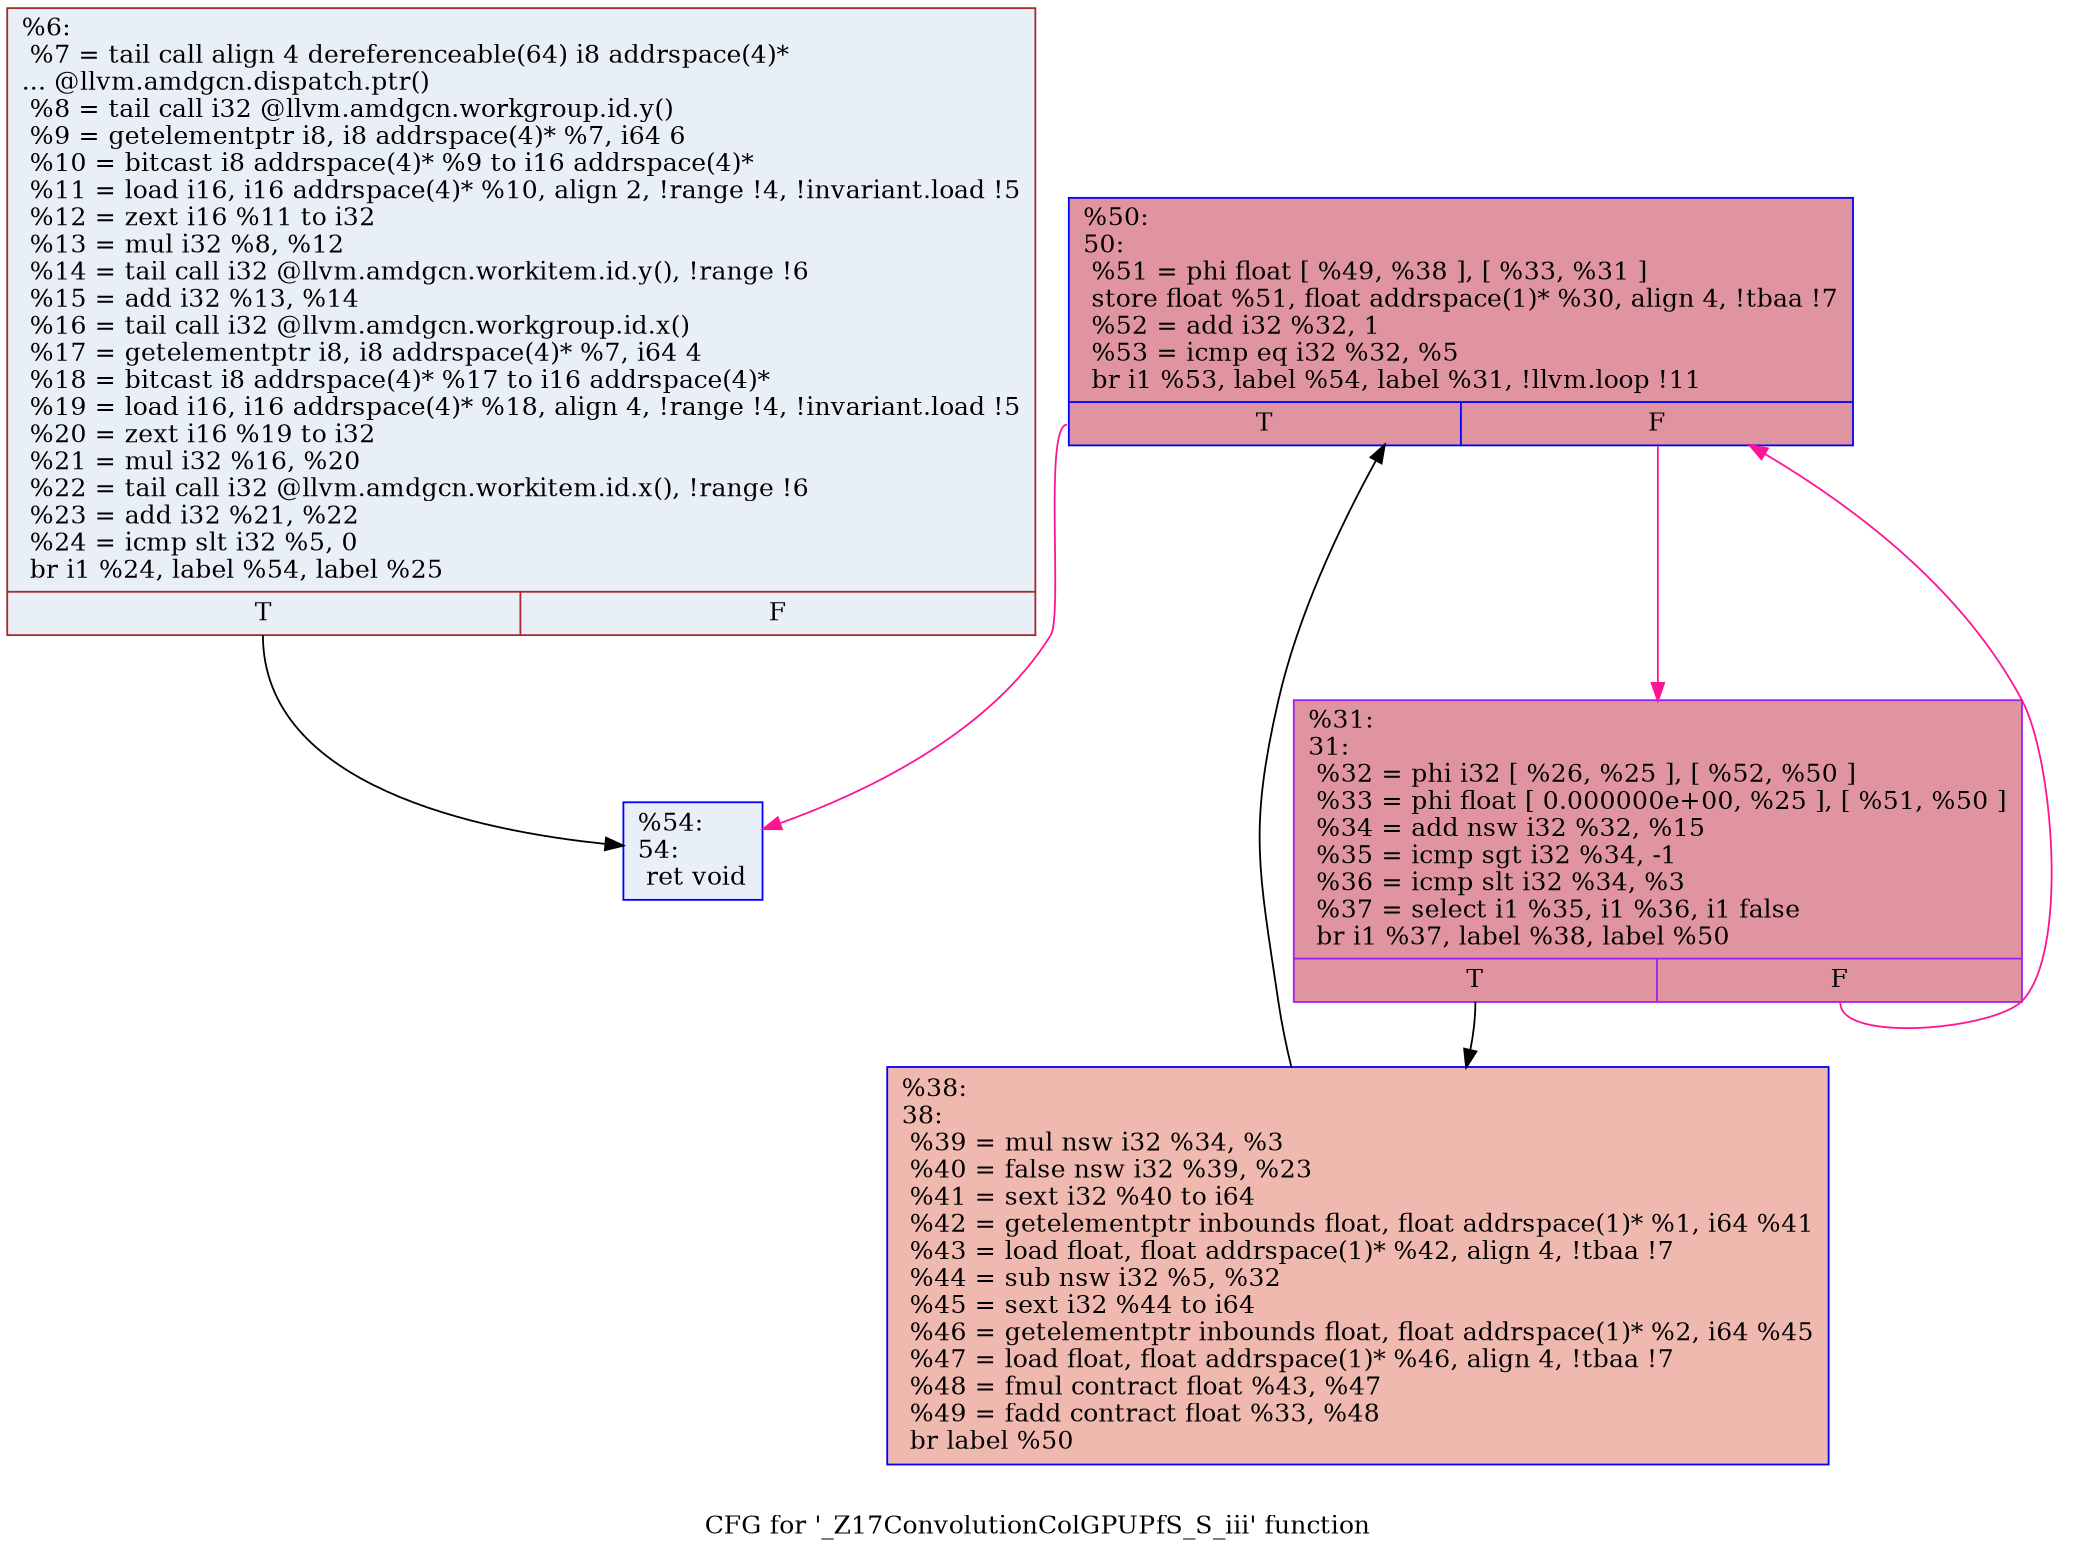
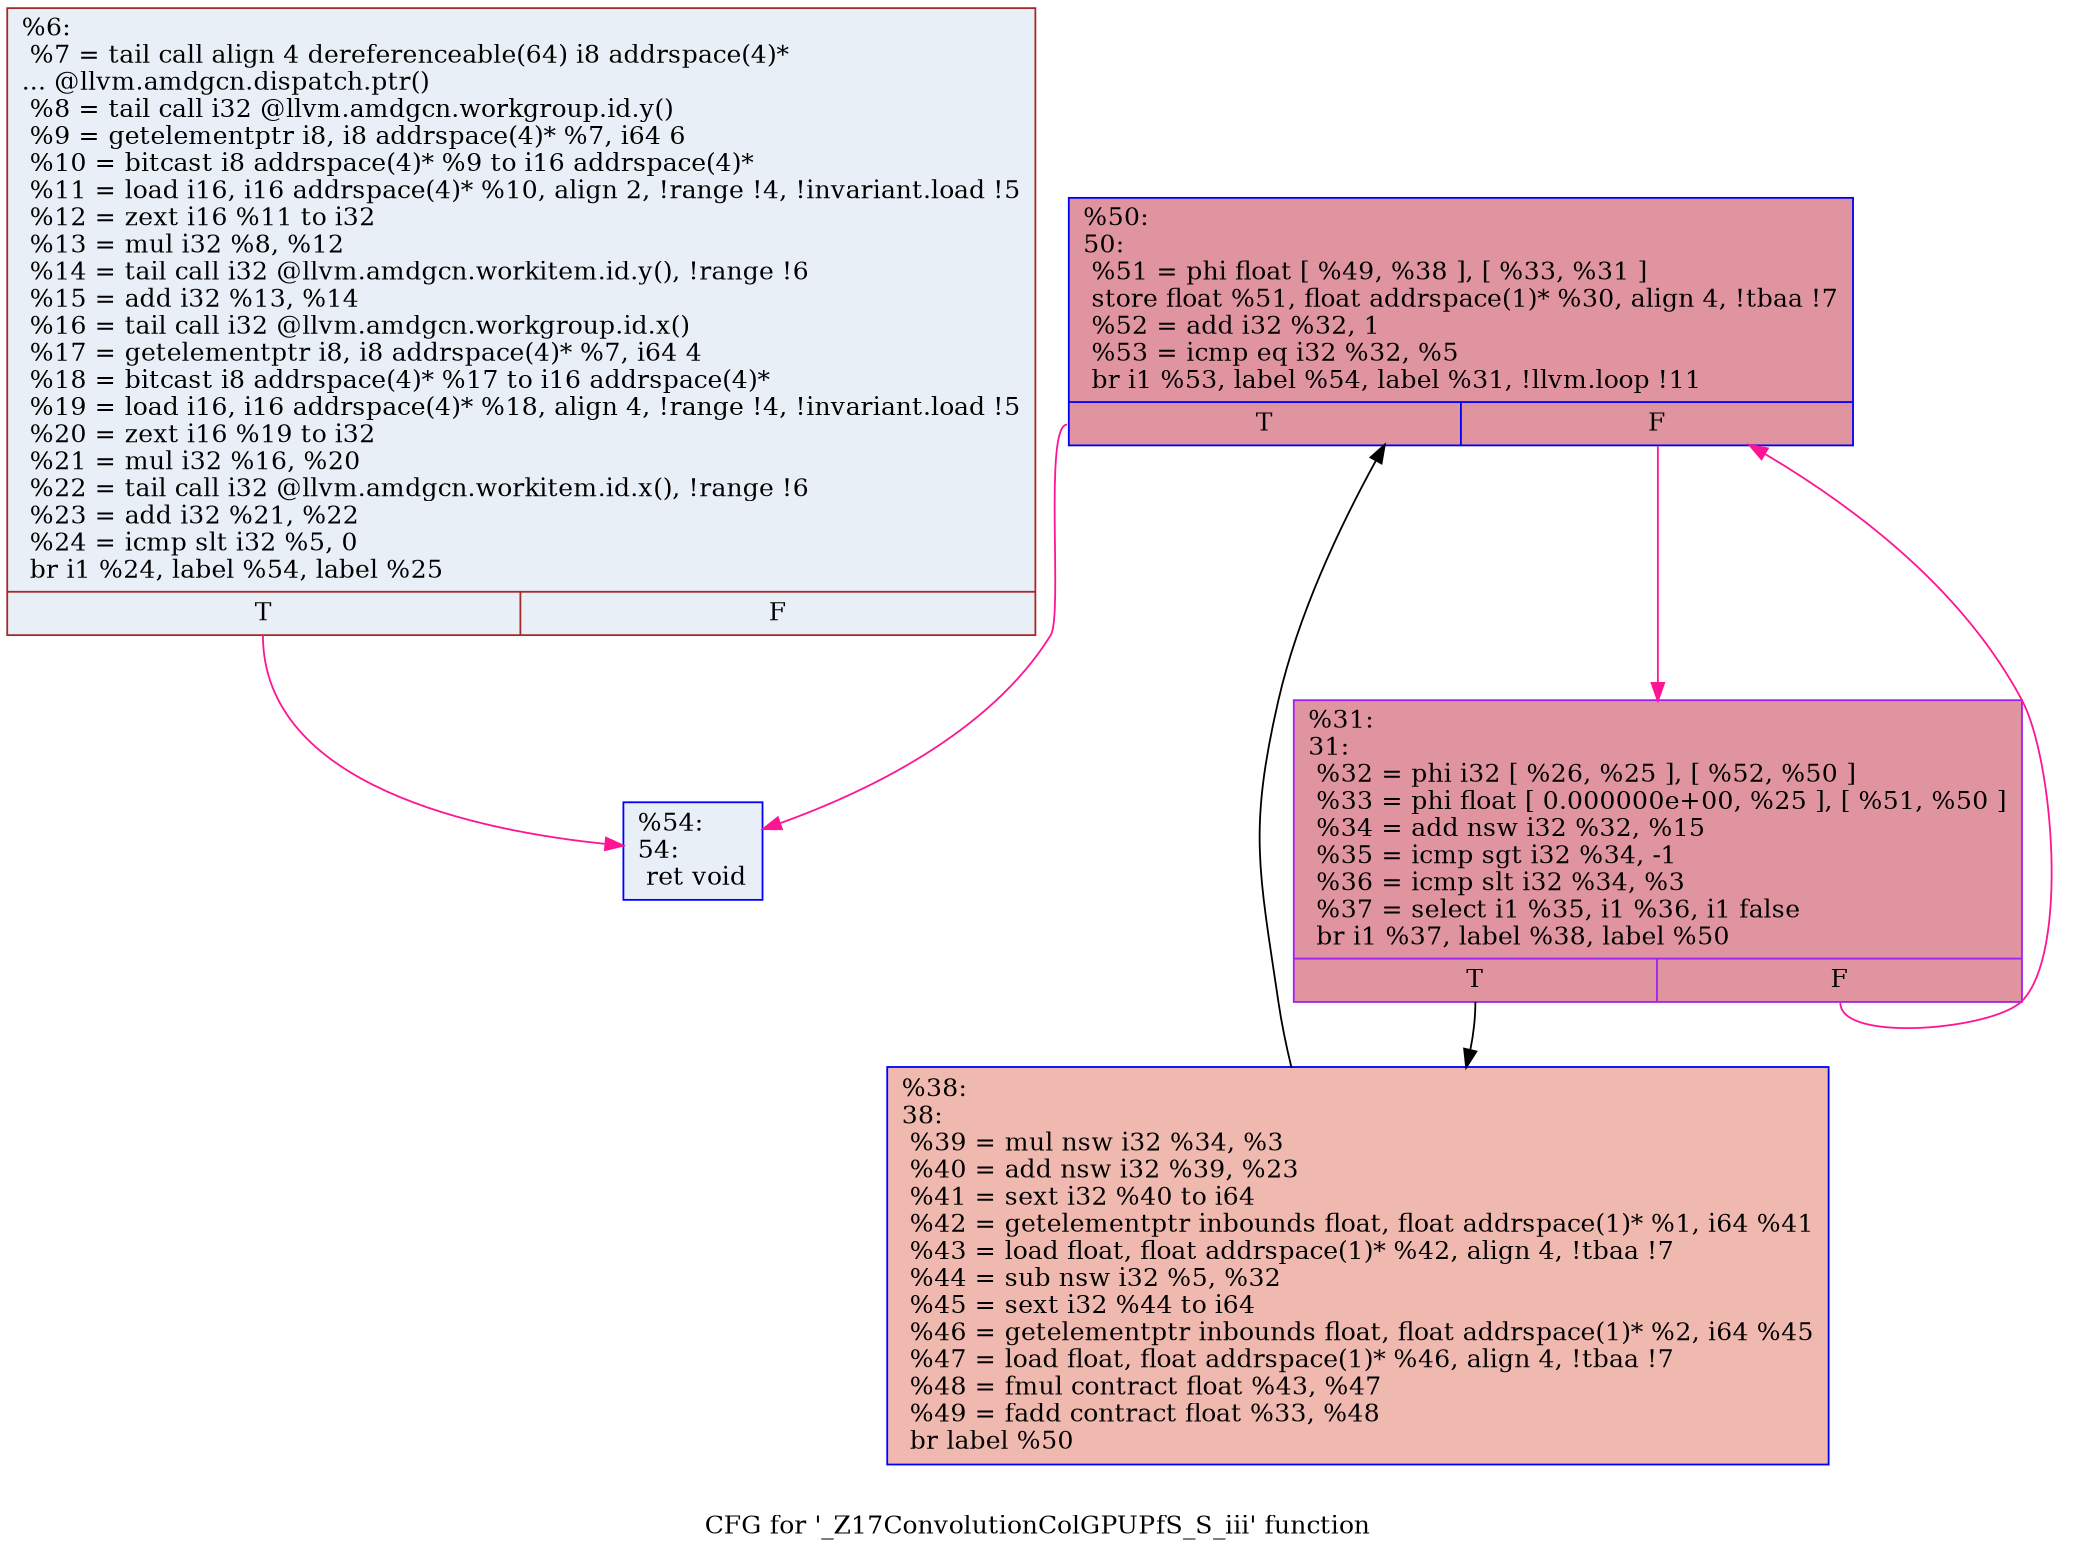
(393, 794) -> (393, 794)
(1108, 1170) -> (1100, 1170)
